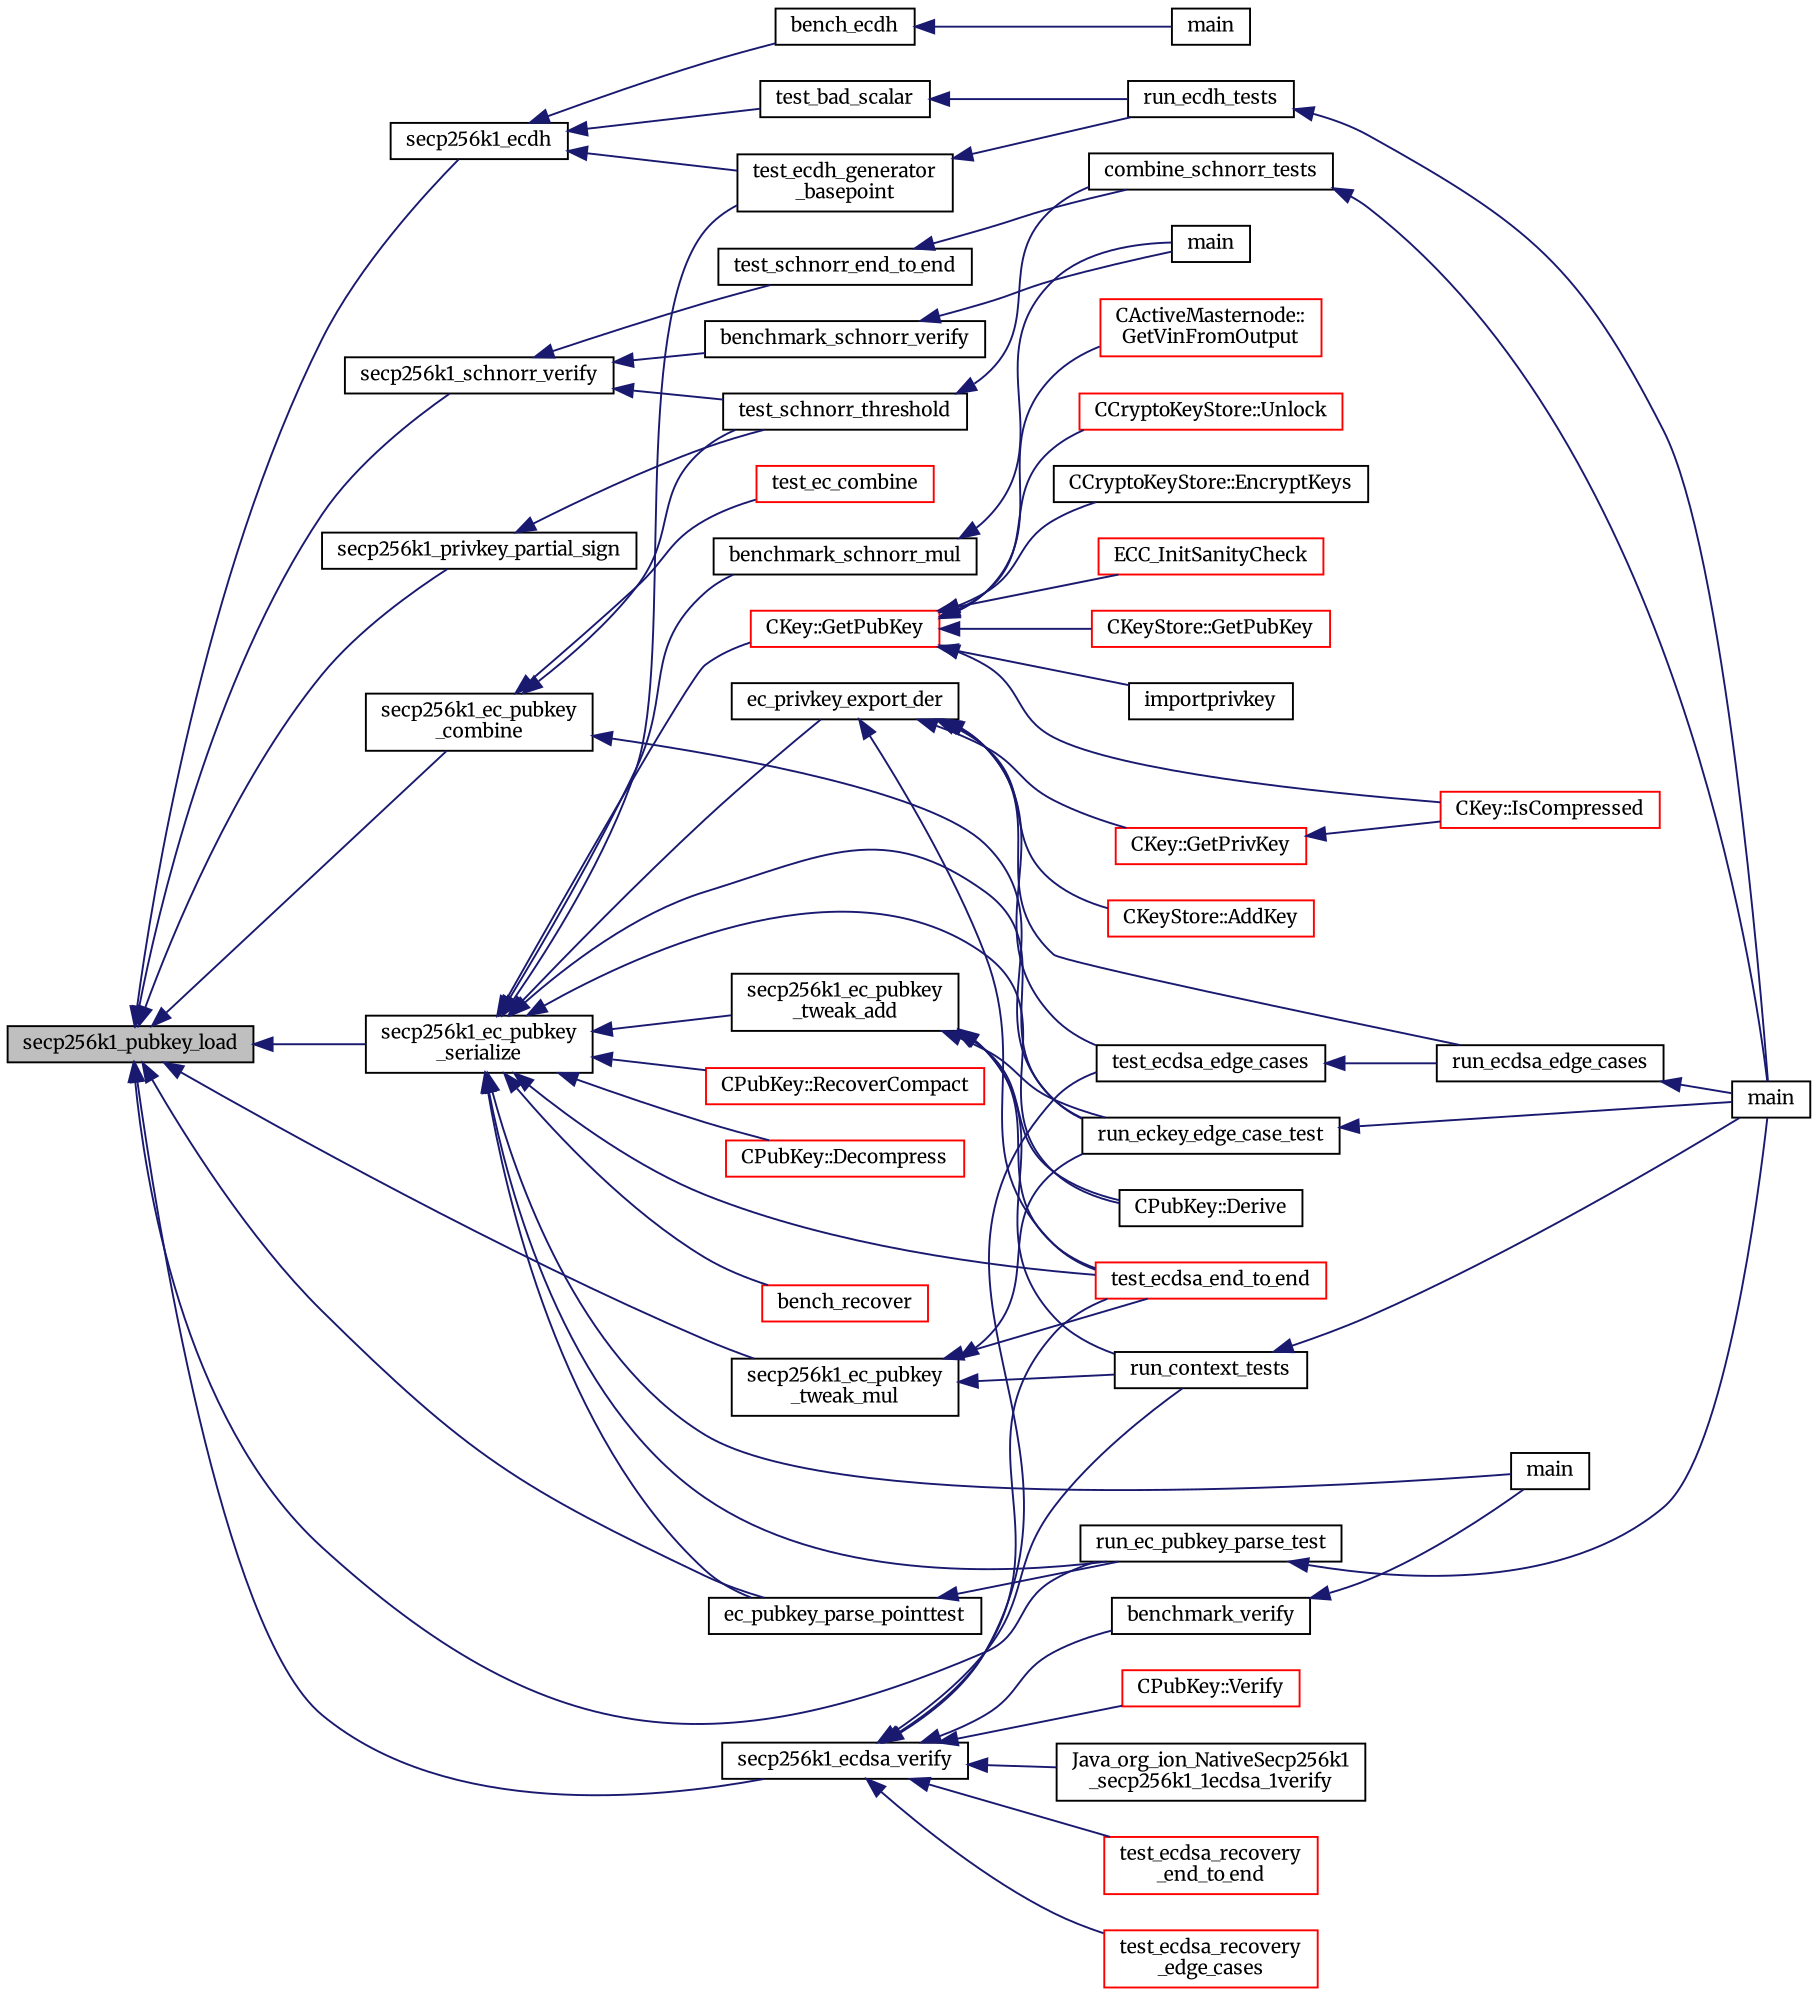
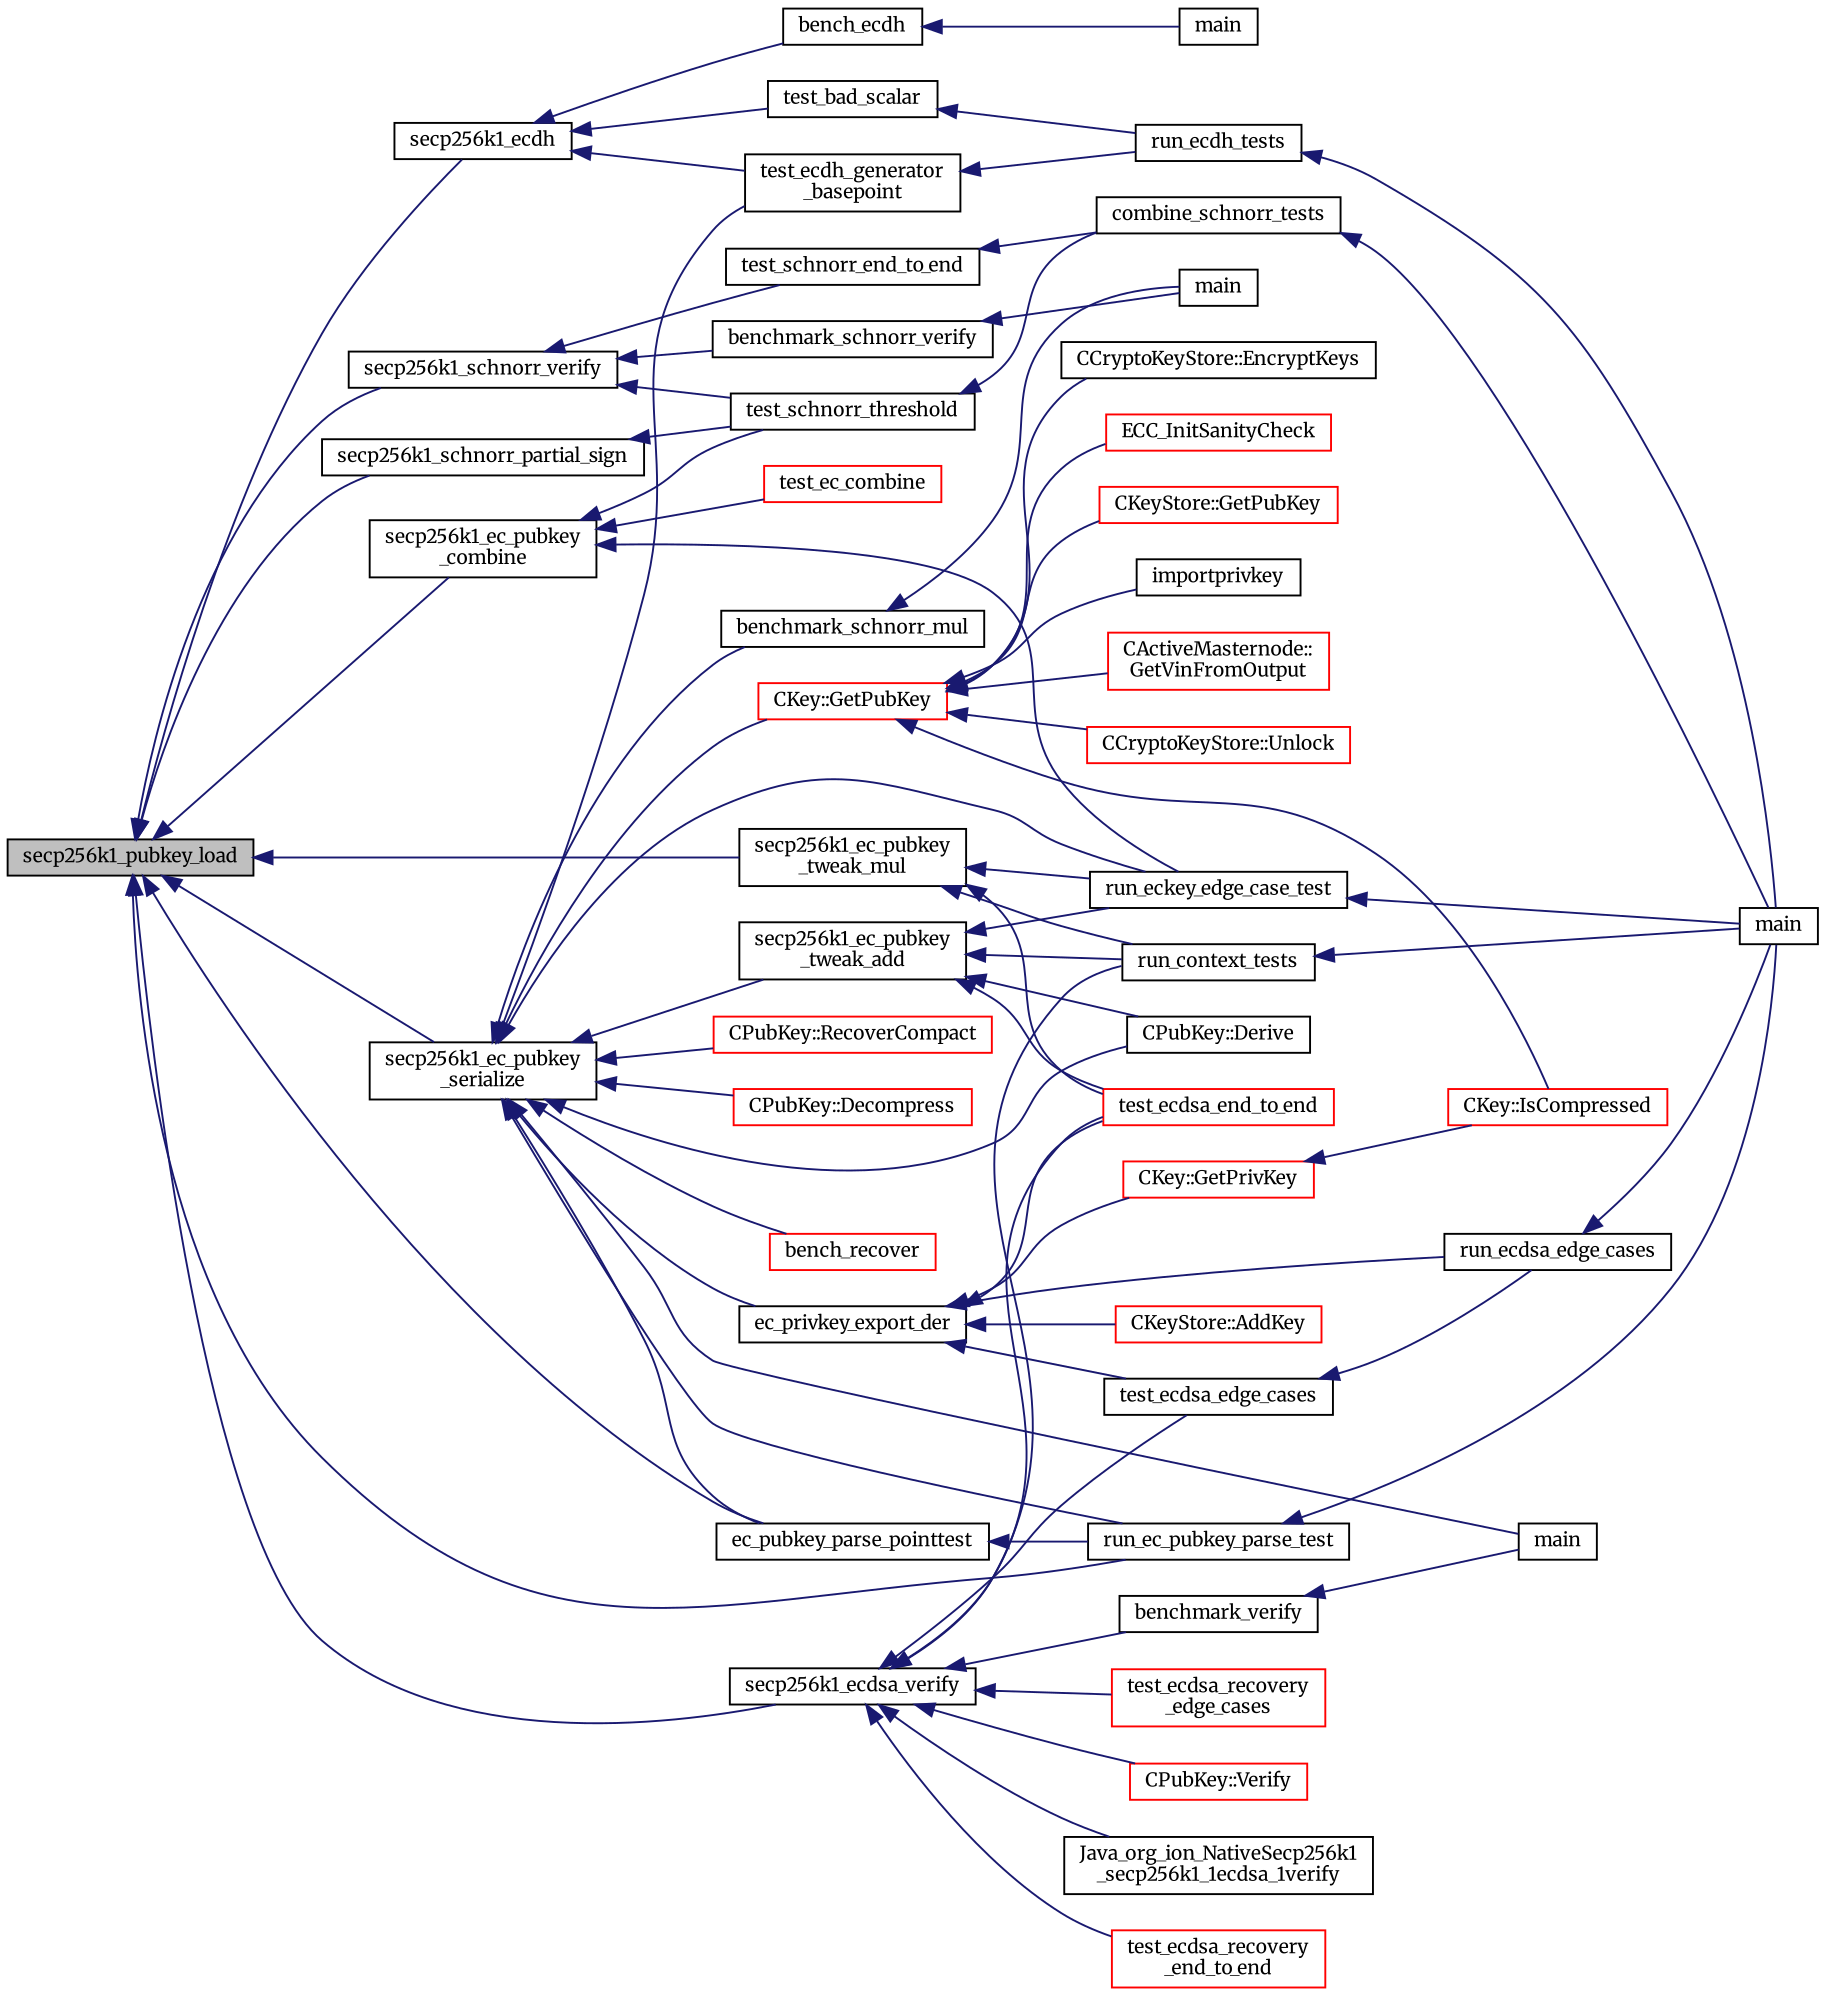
(479, 551) -> (483, 457)
(796, 1225) -> none
